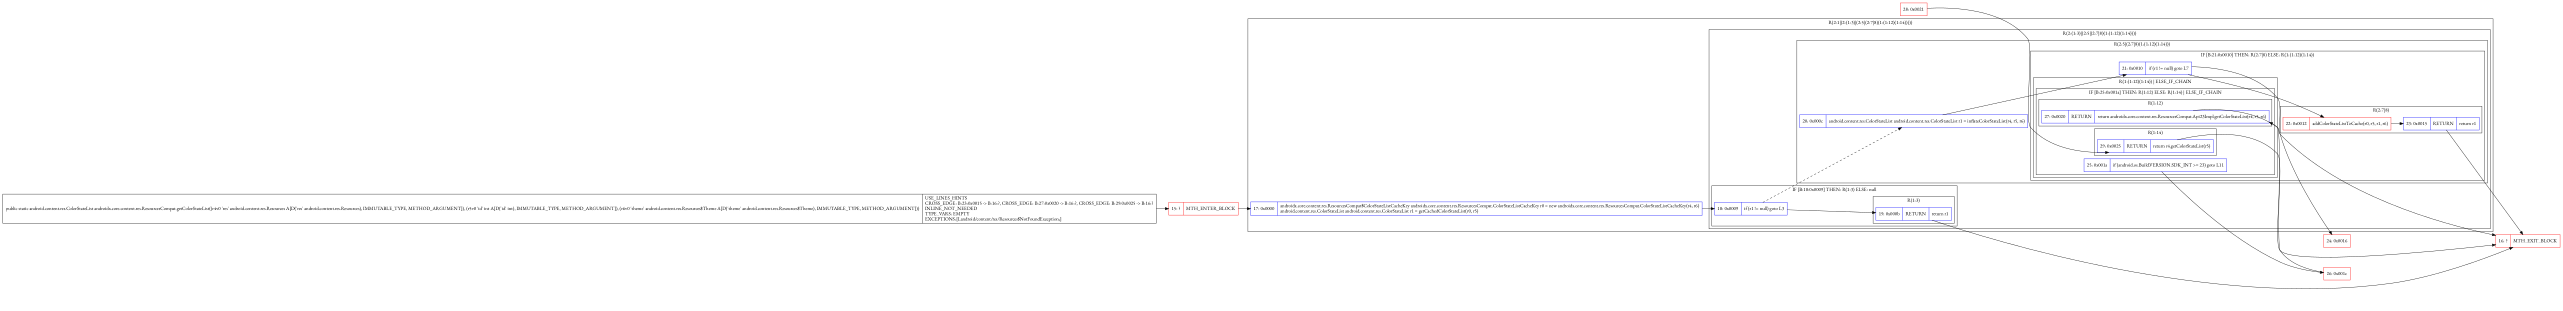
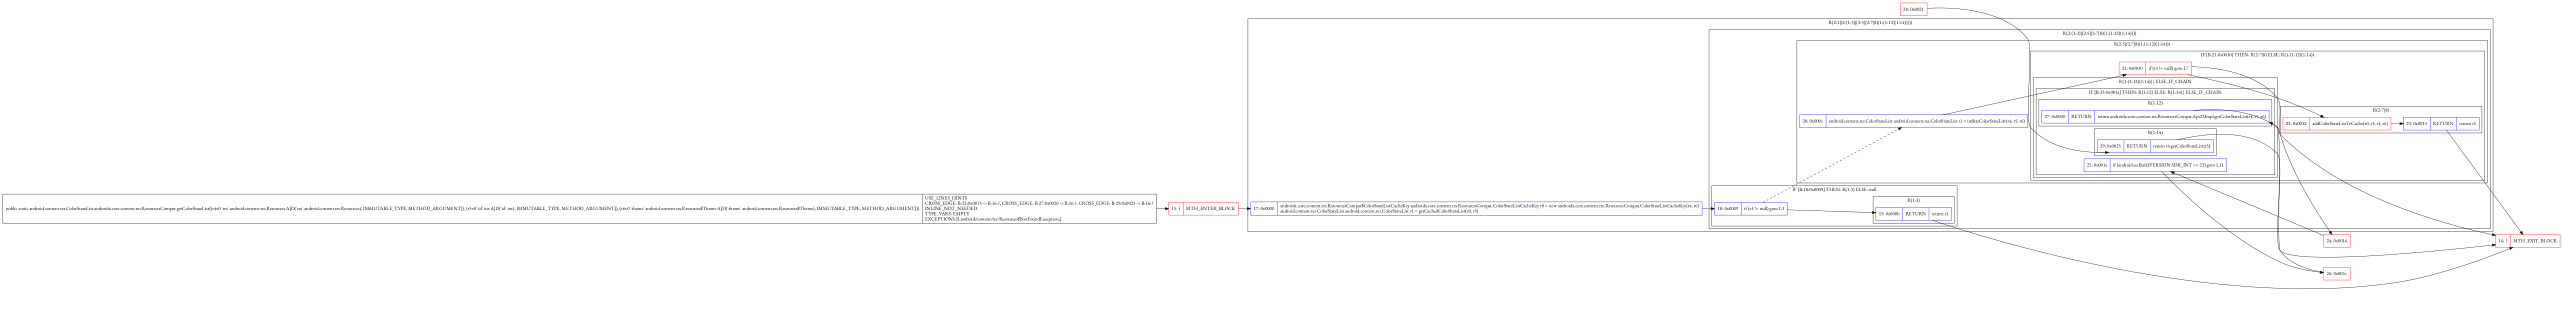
(2155, 68) -> (2155, 68)
none -> (2249, 204)
